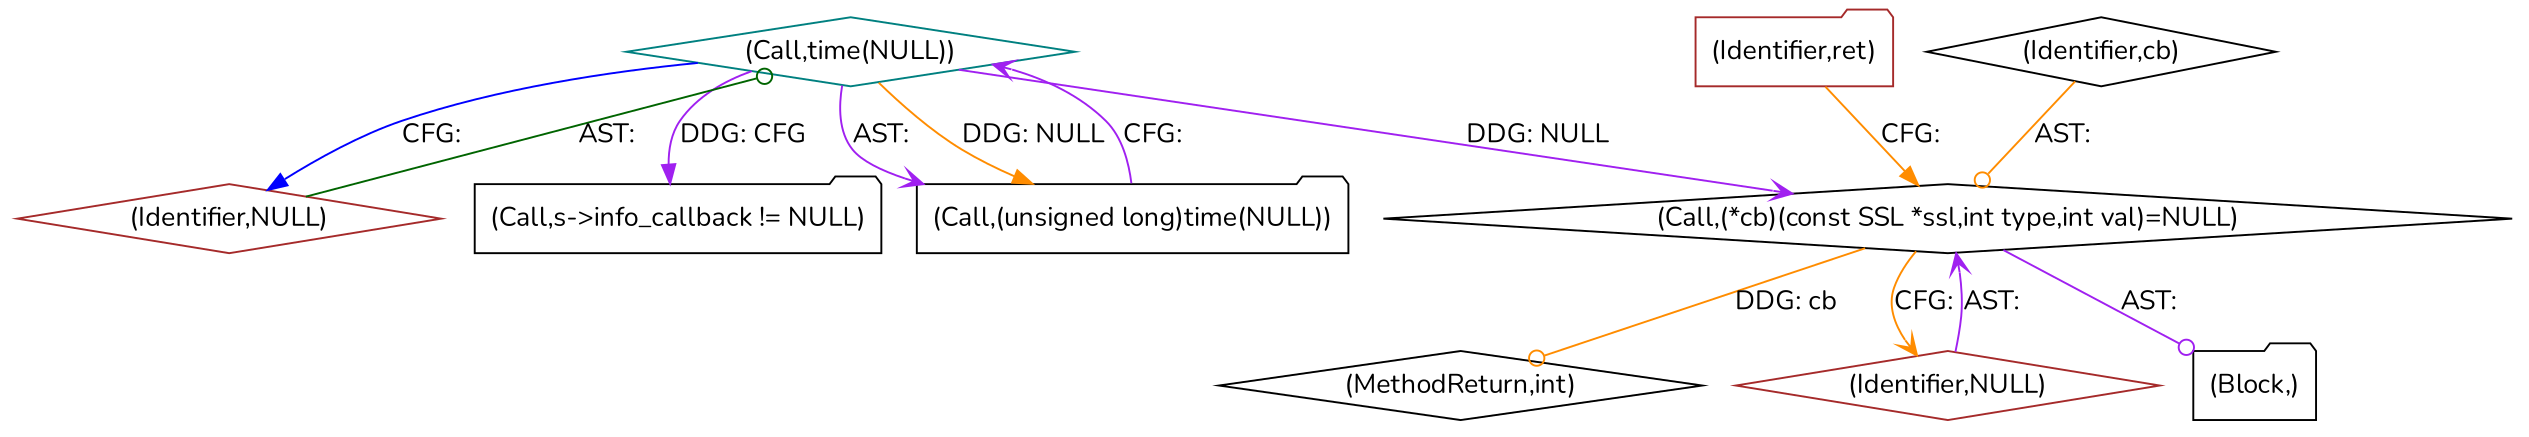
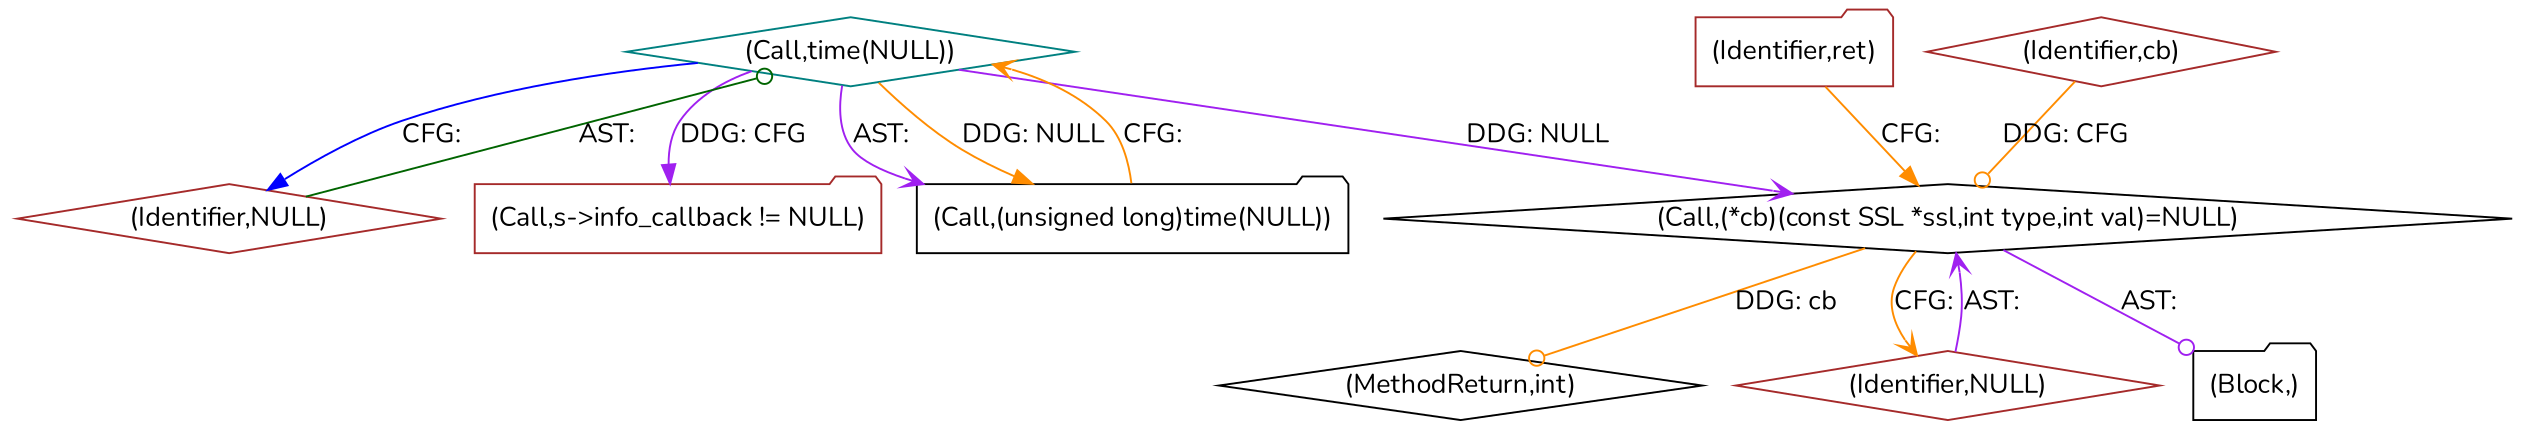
(2101, 52) -> (2101, 52)
(1091, 108) -> (1091, 108)
(2067, 135) -> (2067, 135)
(678, 219) -> (678, 219)
